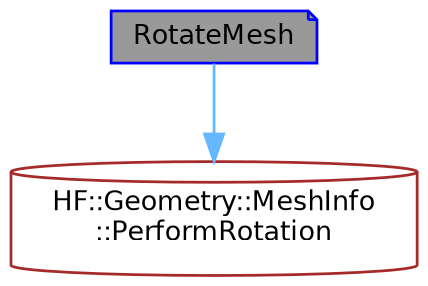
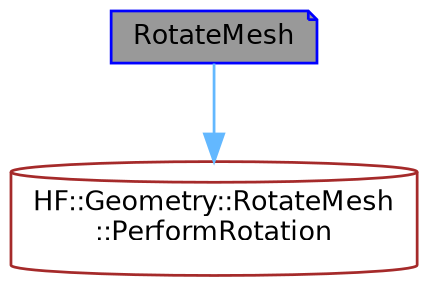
(214, 219) -> (214, 219)
